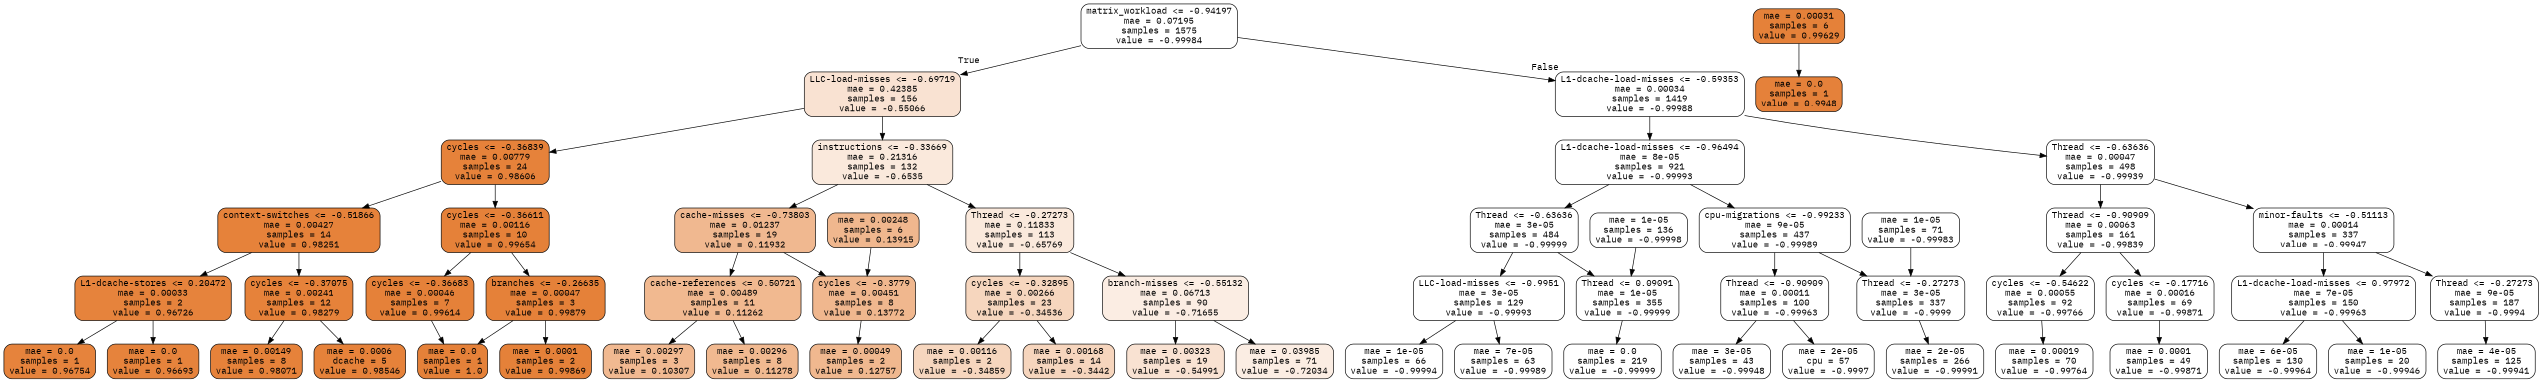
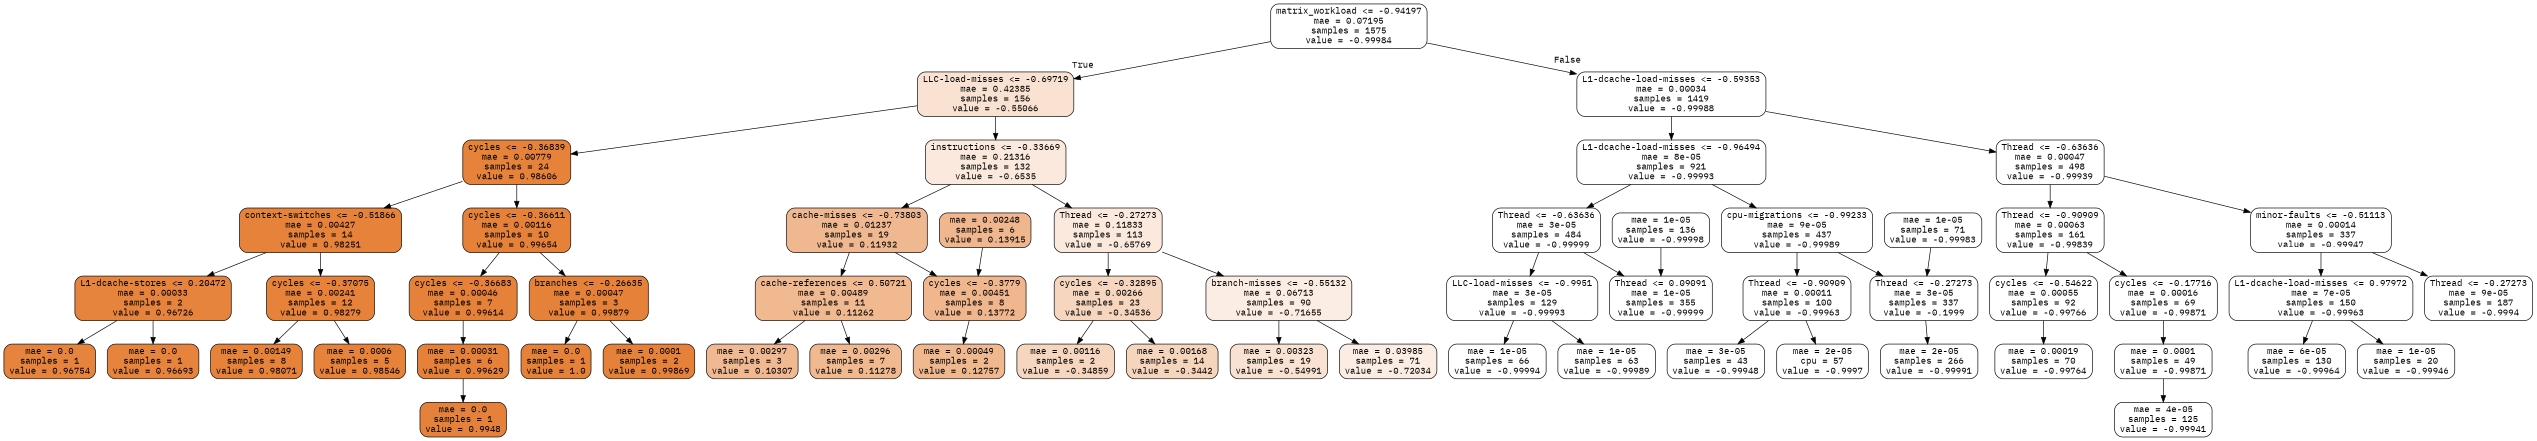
(1911, 298) -> (1924, 298)
(436, 329) -> (463, 329)
(2485, 329) -> (2163, 387)
(360, 361) -> (360, 361)
(752, 361) -> (856, 361)
(1503, 361) -> (1607, 361)
(1613, 361) -> none
